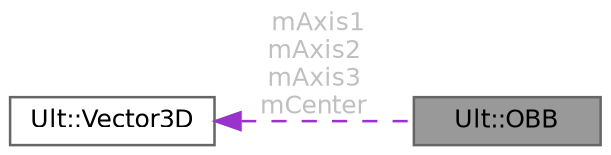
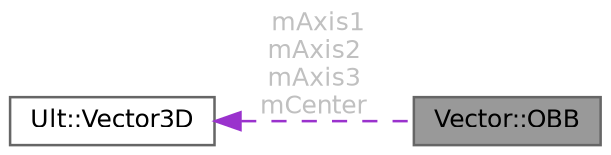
(507, 121) -> (507, 121)
